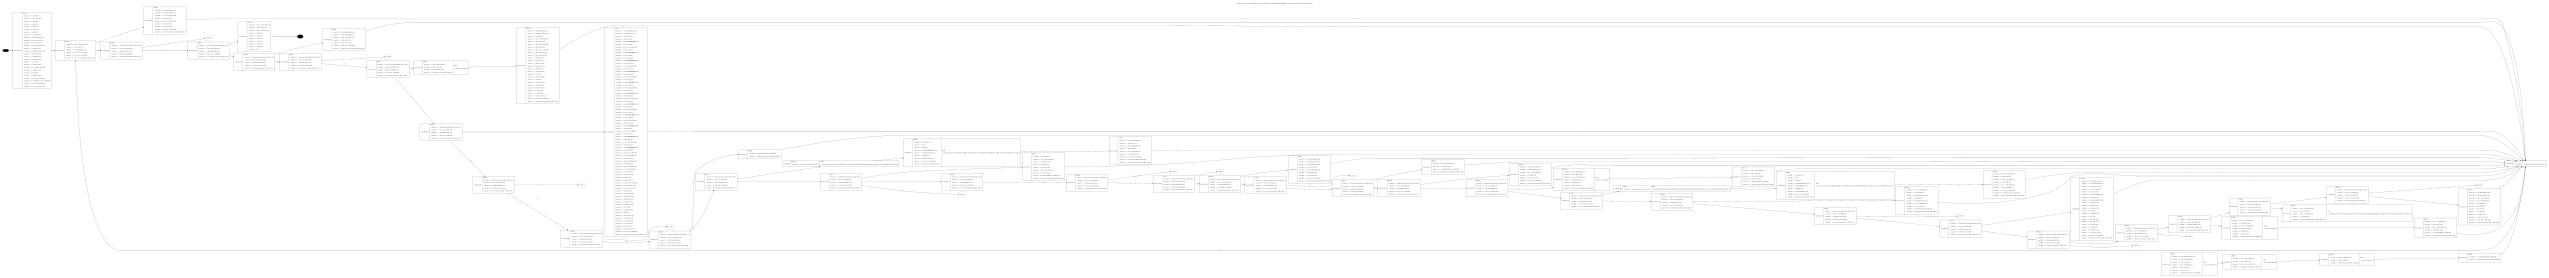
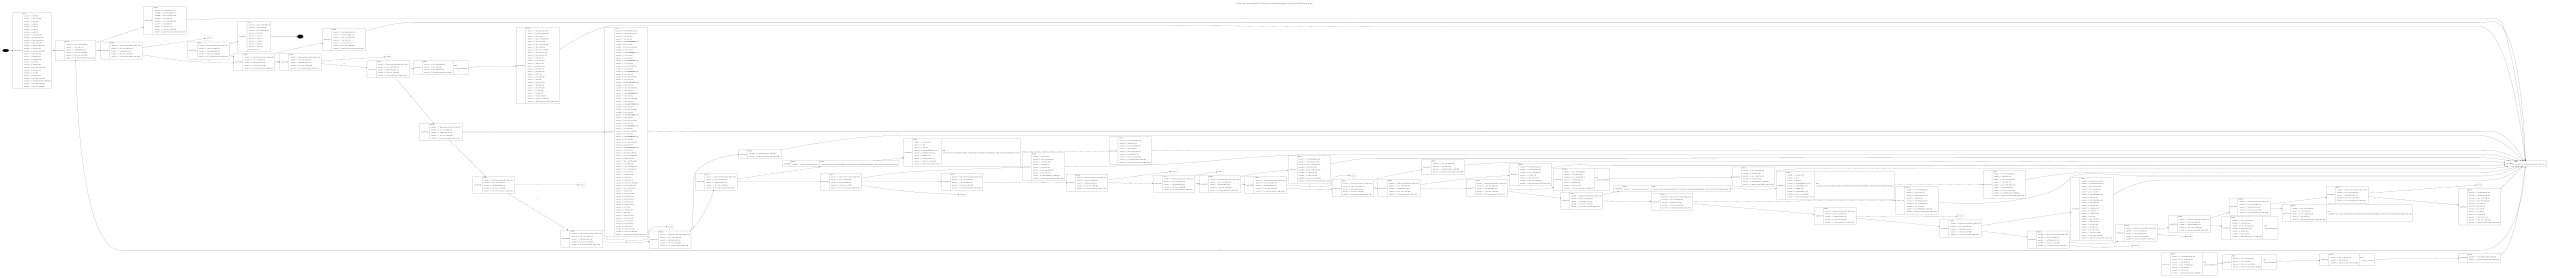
(165, 51) -> (187, 61)
(2435, 228) -> none
